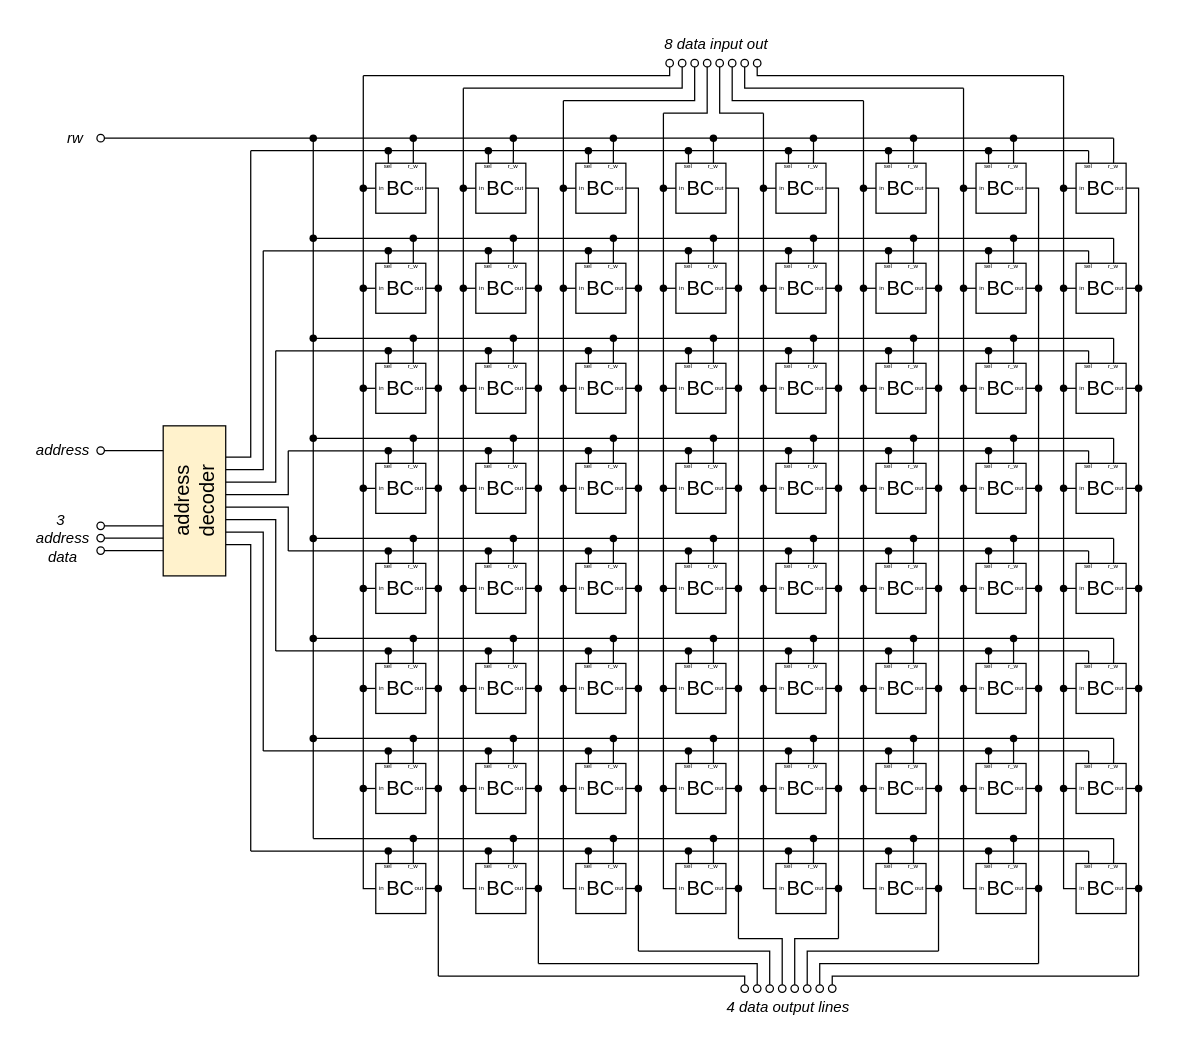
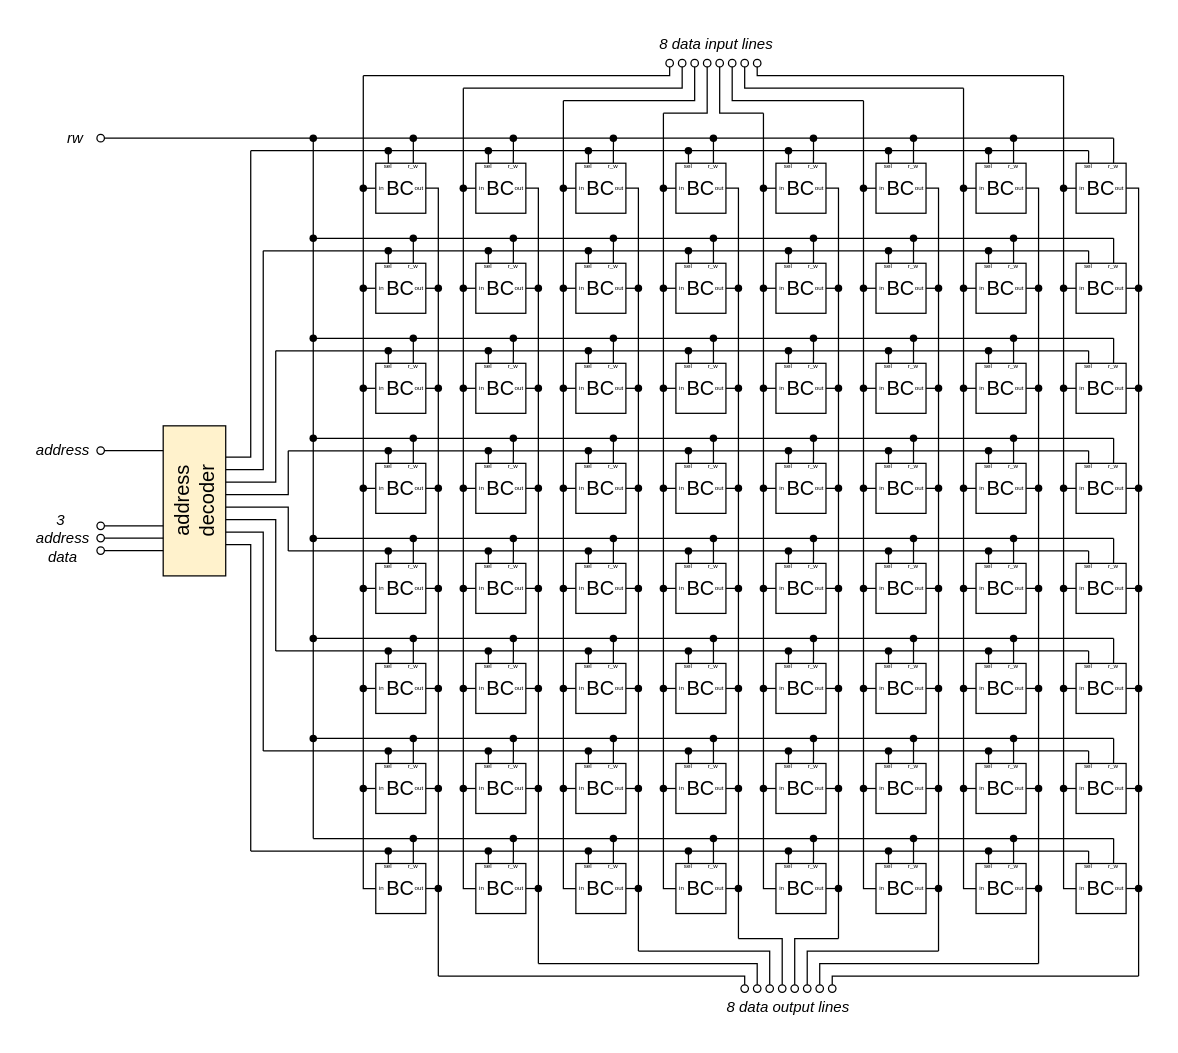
(716, 44) -> (716, 44)
(788, 1007) -> (788, 1007)
